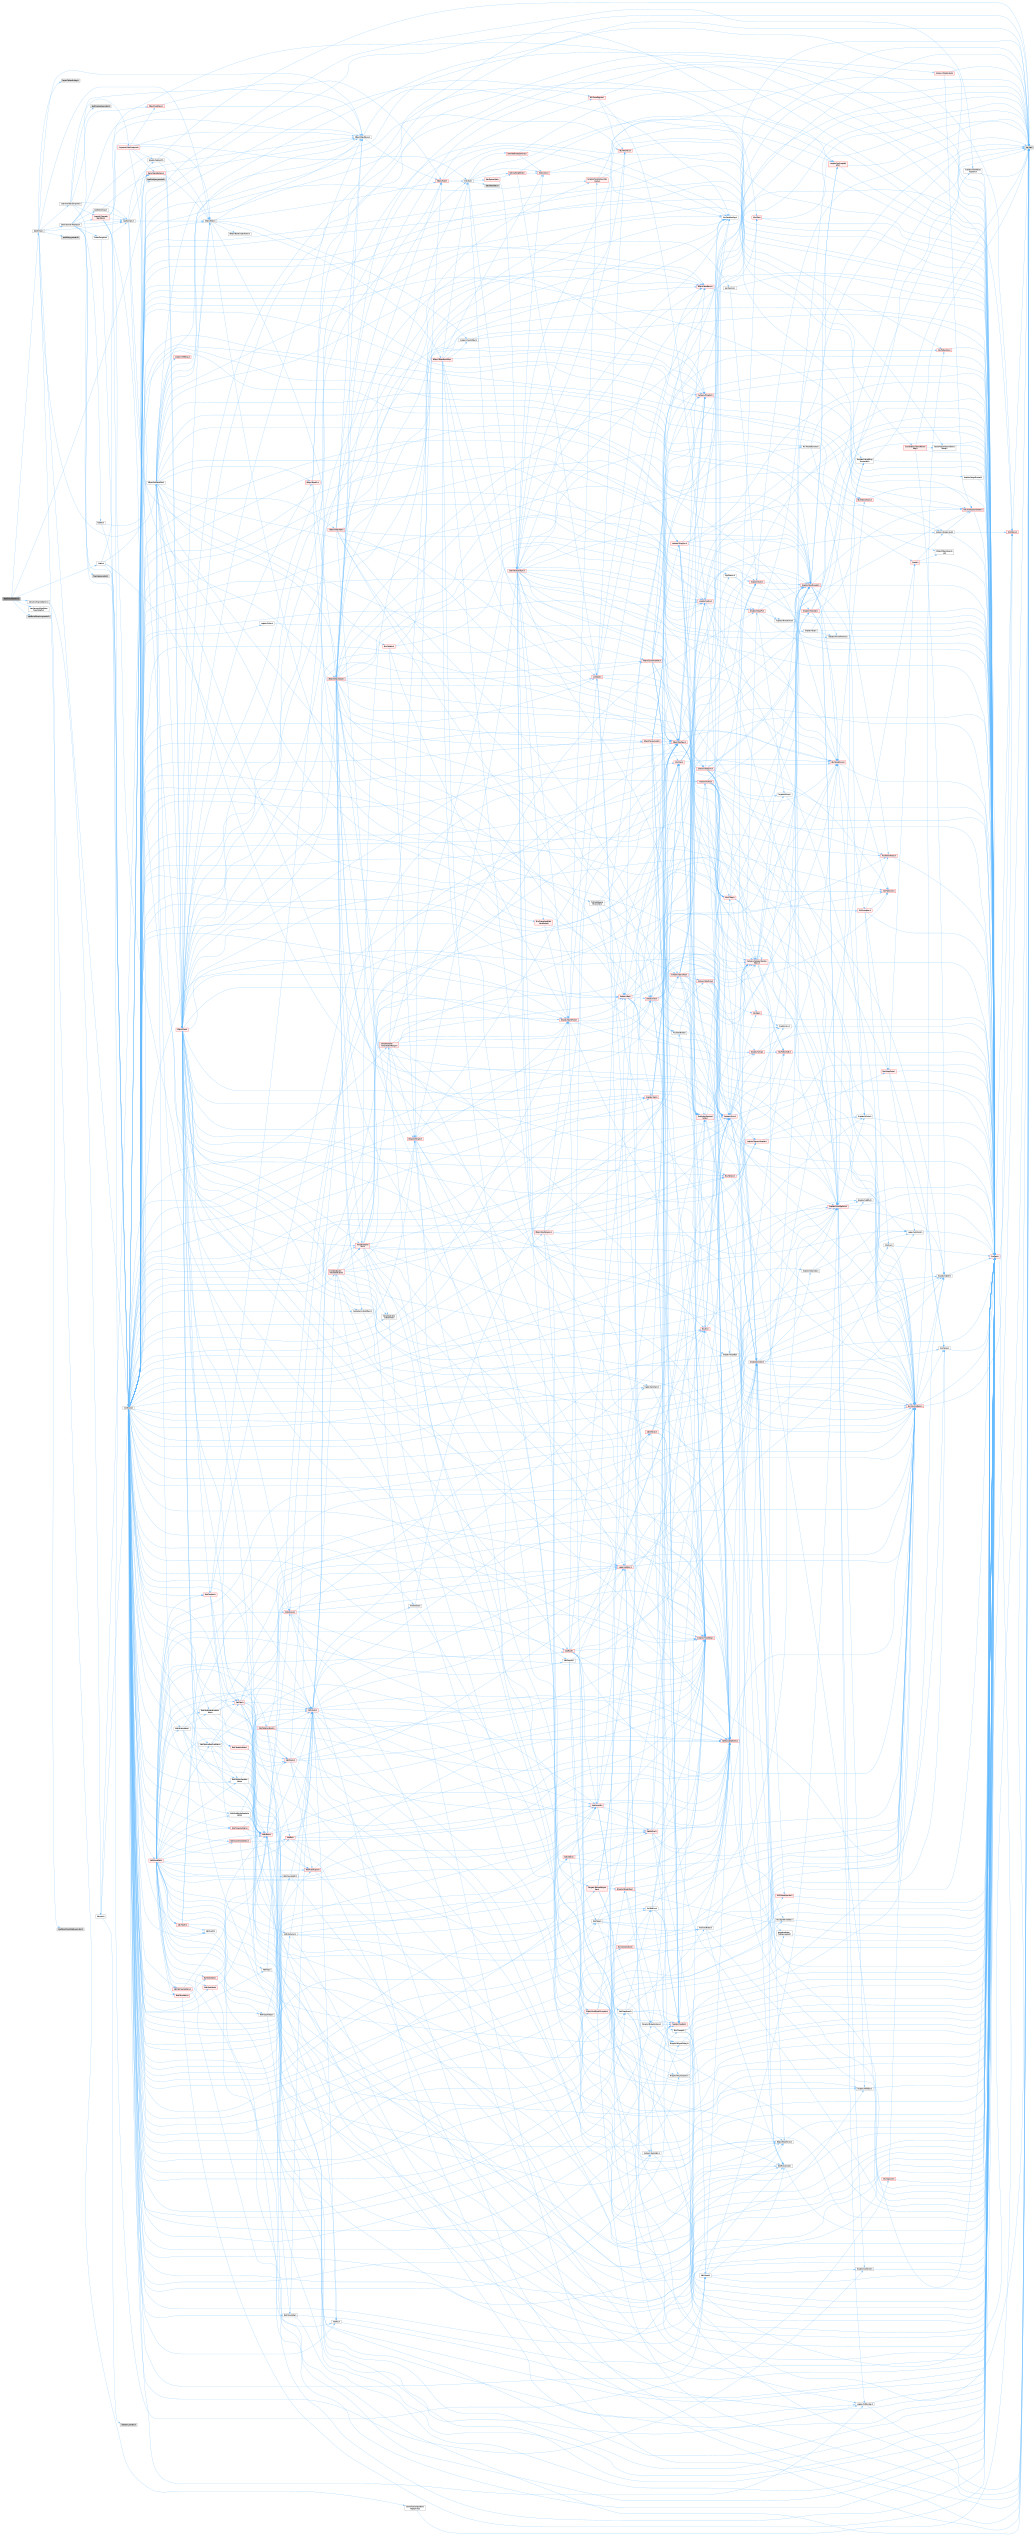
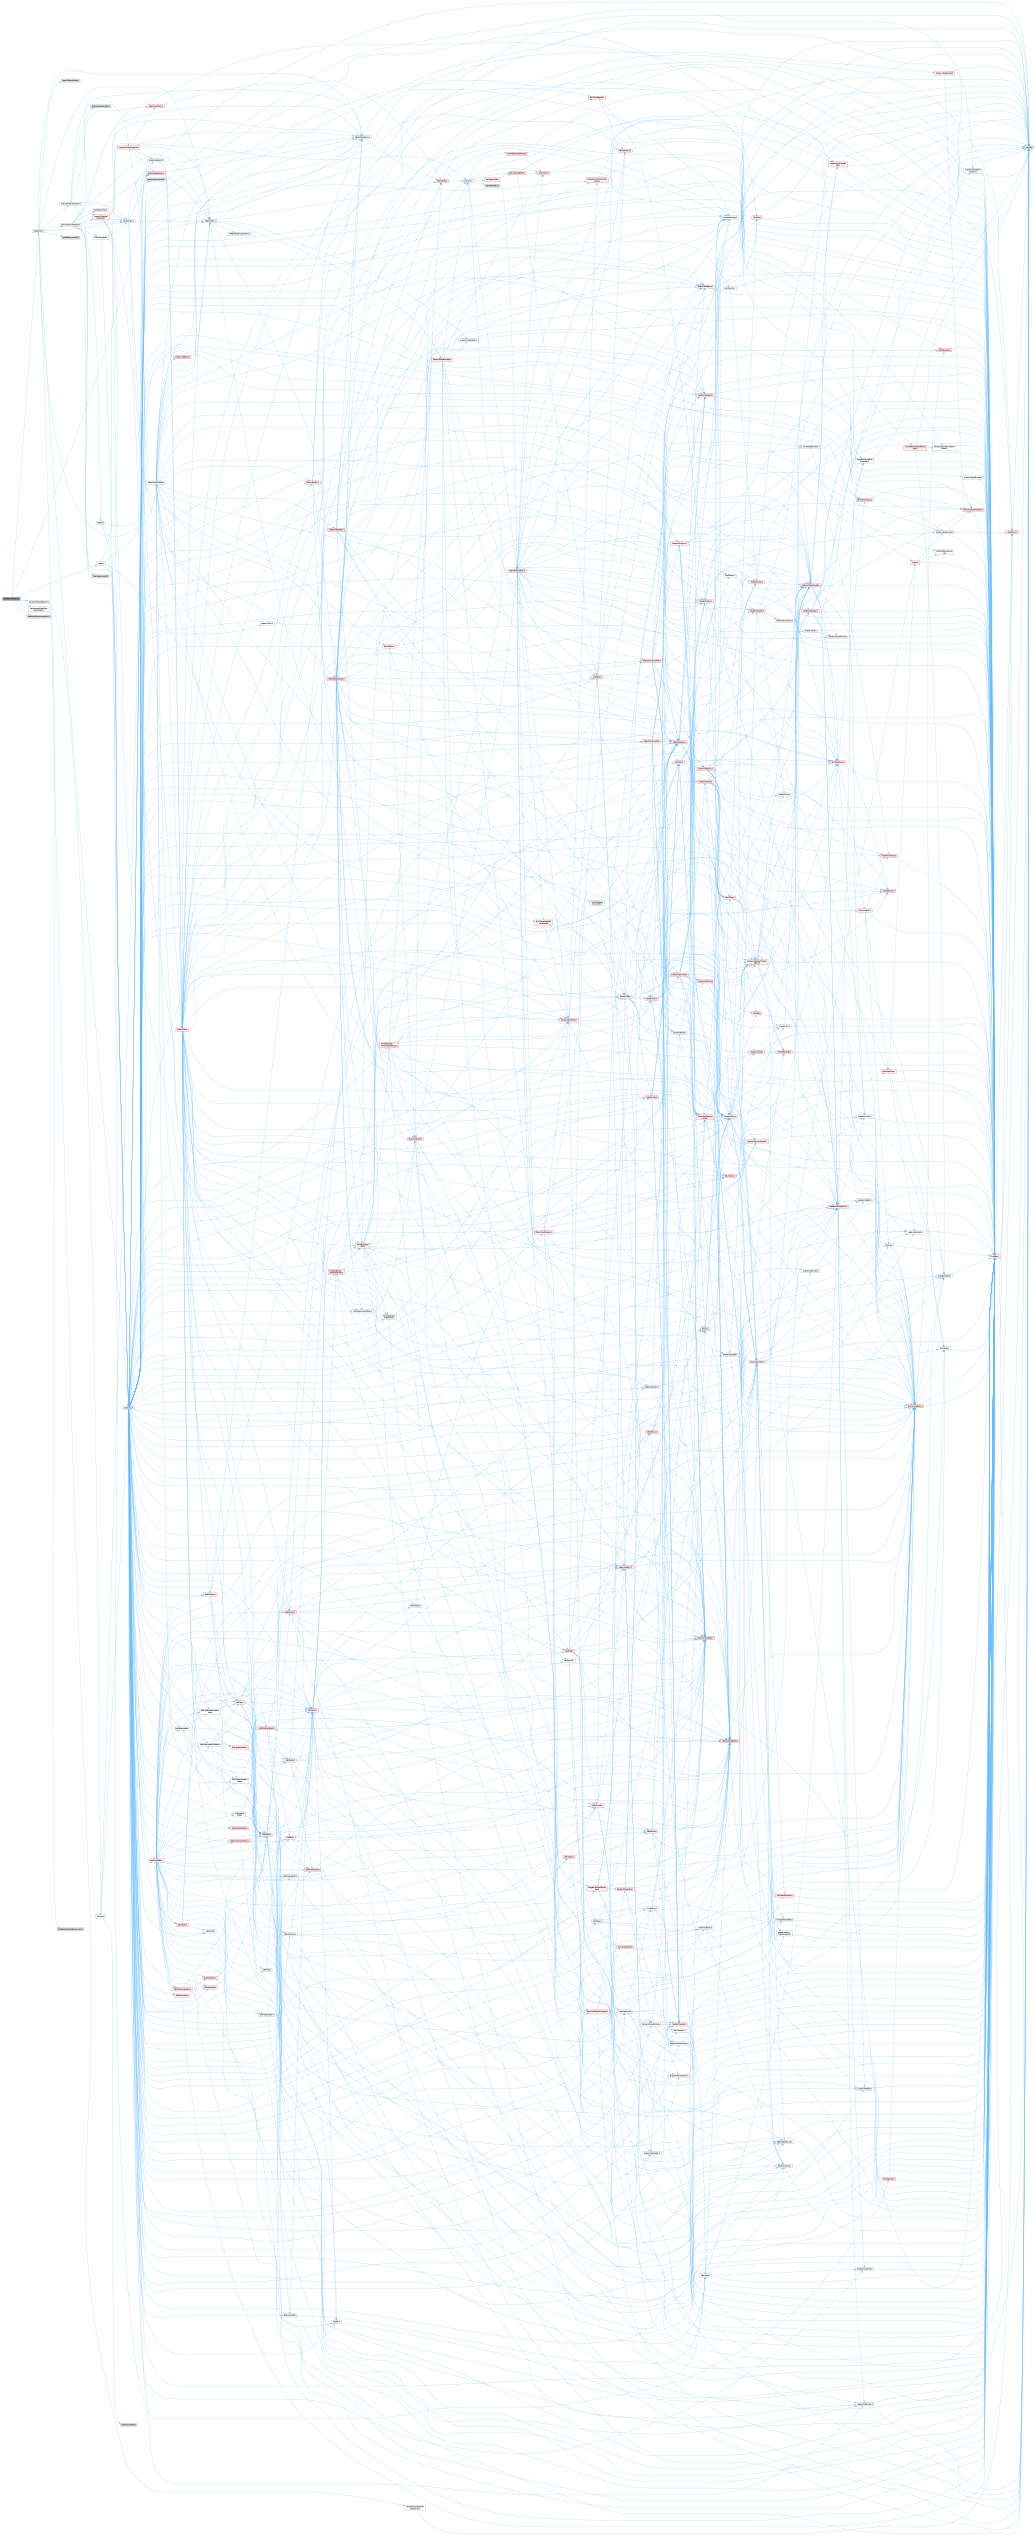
(240, 1814) -> (240, 1814)
